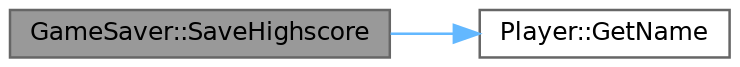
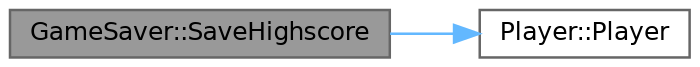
(605, 34) -> (585, 34)
